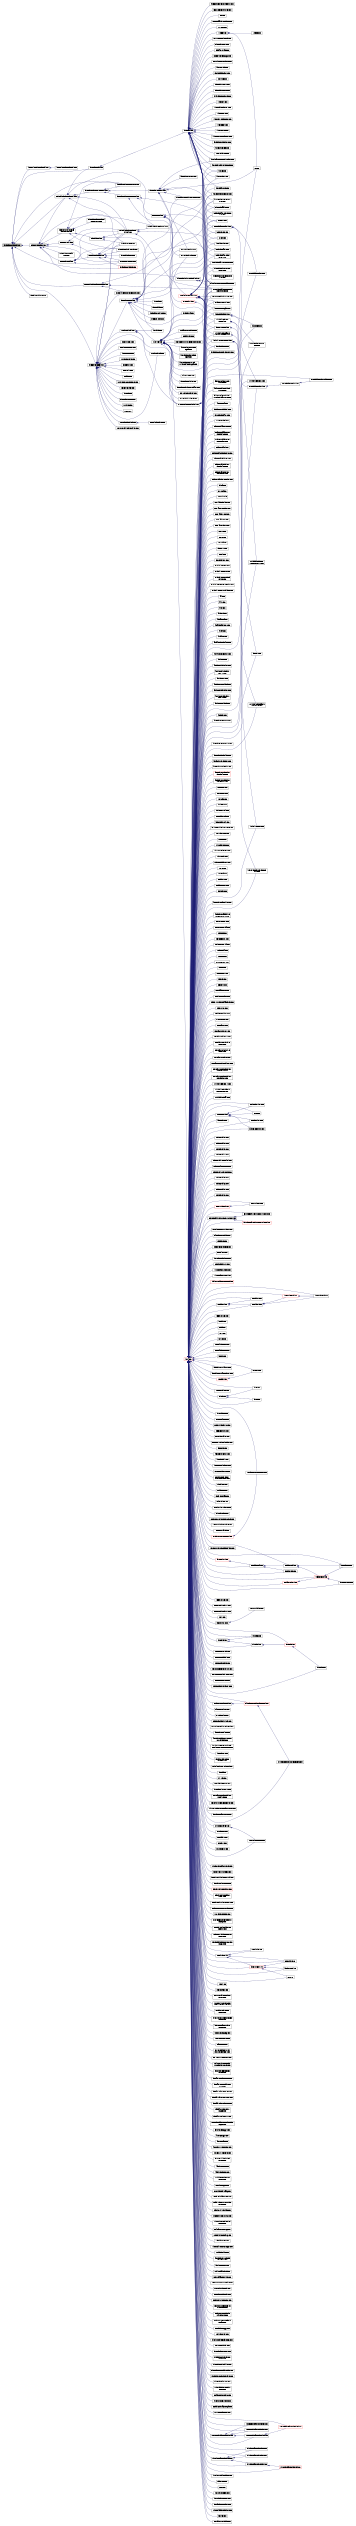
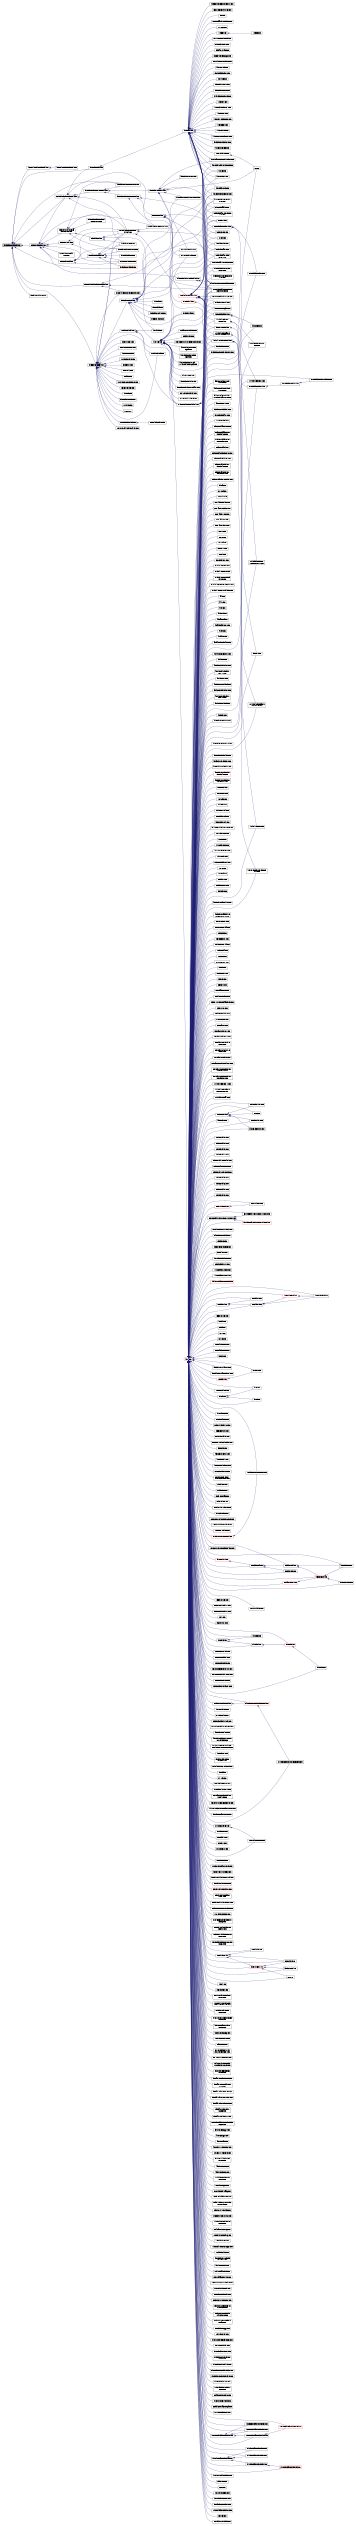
(222, 4) -> (222, 4)
(253, 96) -> (244, 160)
(128, 250) -> (128, 250)
(222, 403) -> (222, 403)
(222, 1531) -> (222, 1531)
(243, 1617) -> (194, 1503)
(222, 1710) -> (222, 1710)
none -> (222, 1861)
(222, 2204) -> (222, 2204)
